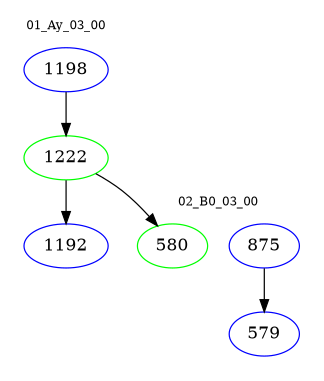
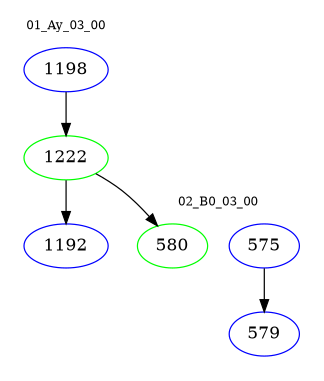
(264, 246) -> (264, 246)
